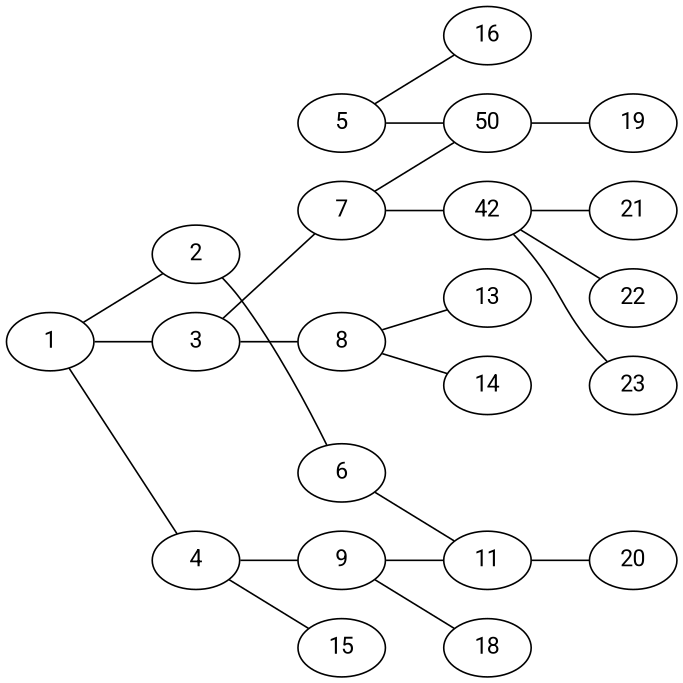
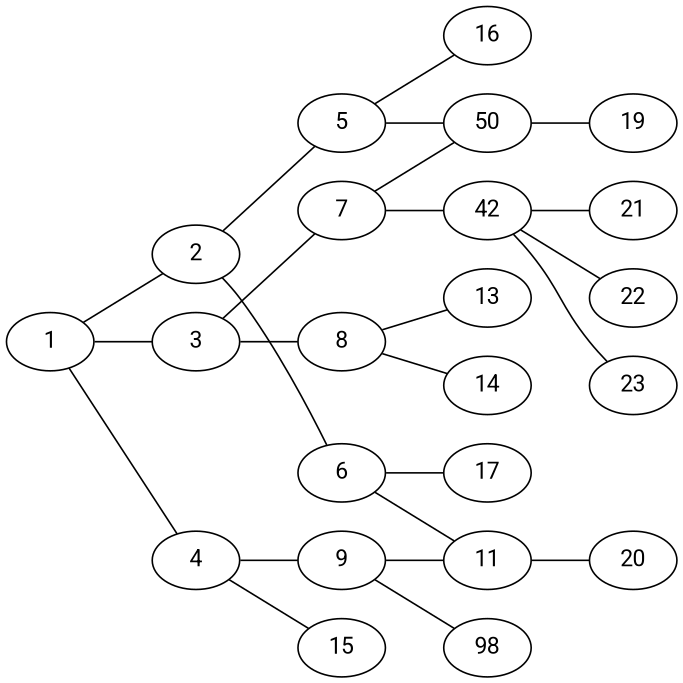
none -> (269, 189)
none -> (487, 473)
(487, 648) -> (487, 648)
